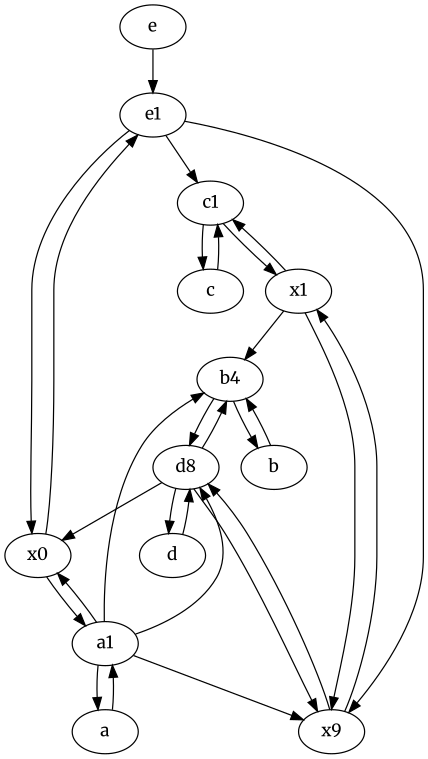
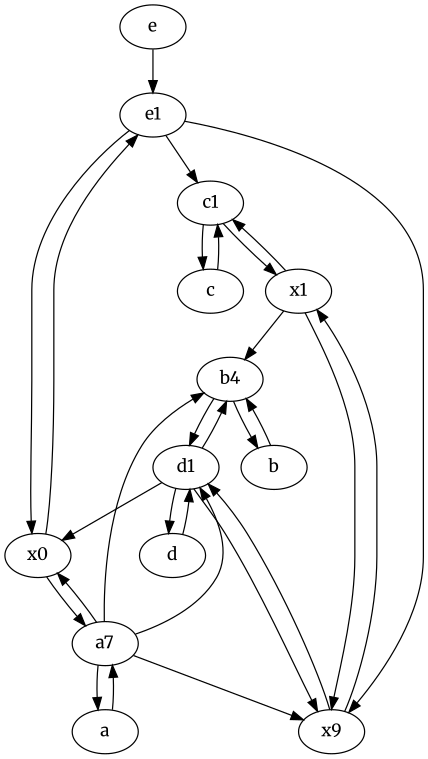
(186, 467) -> (186, 467)
(105, 644) -> (105, 644)
